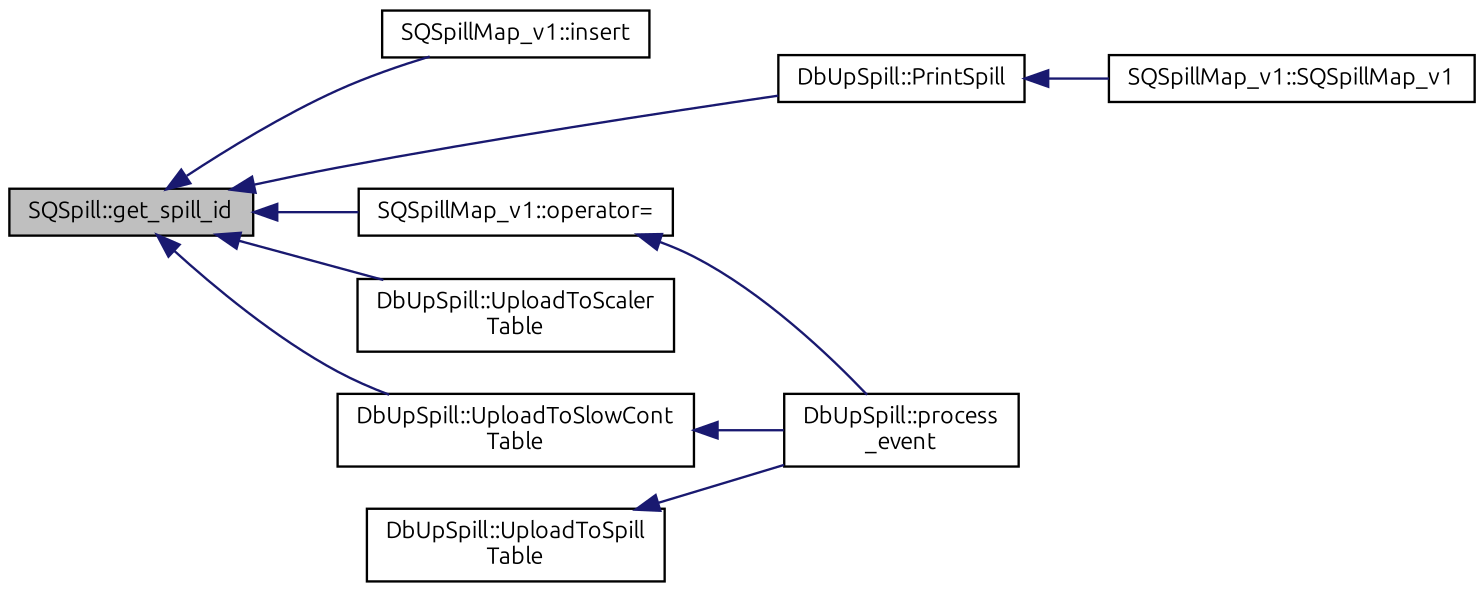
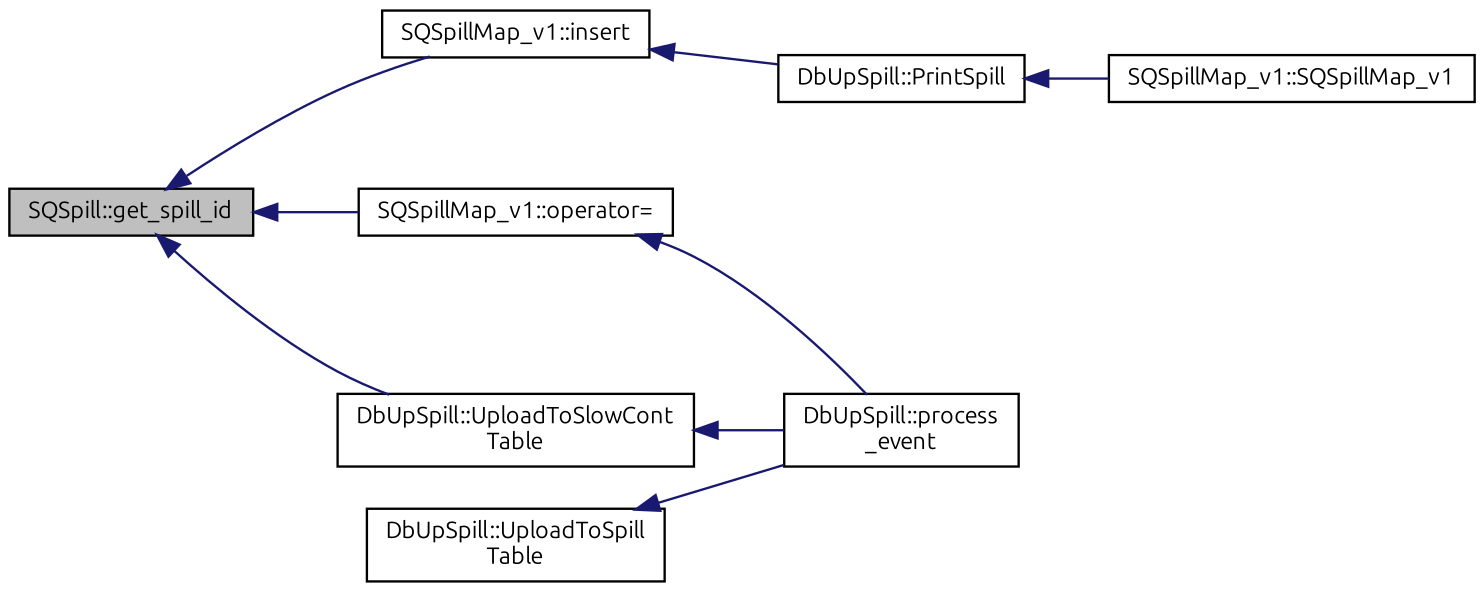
(516, 136) -> (726, 58)
(516, 315) -> none
